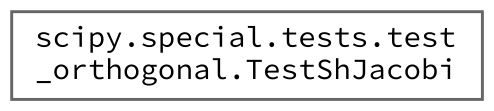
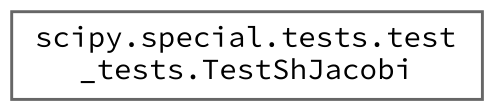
(247, 56) -> (247, 56)
